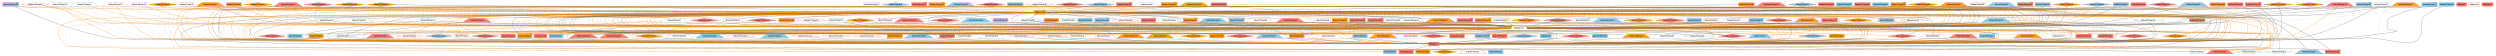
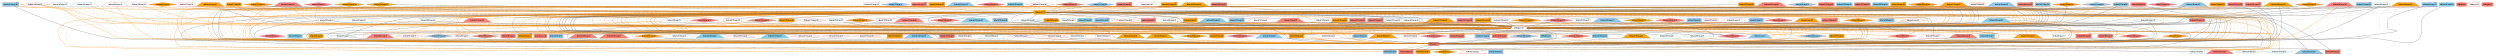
(2278, 4) -> (2278, 4)
